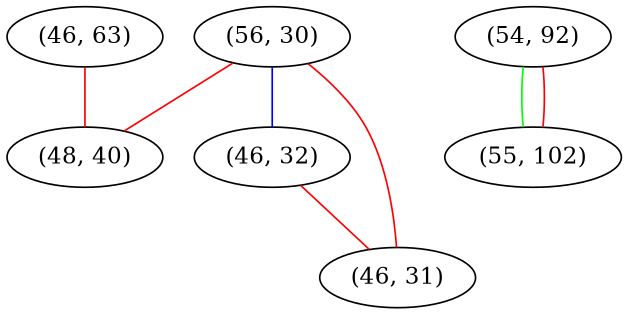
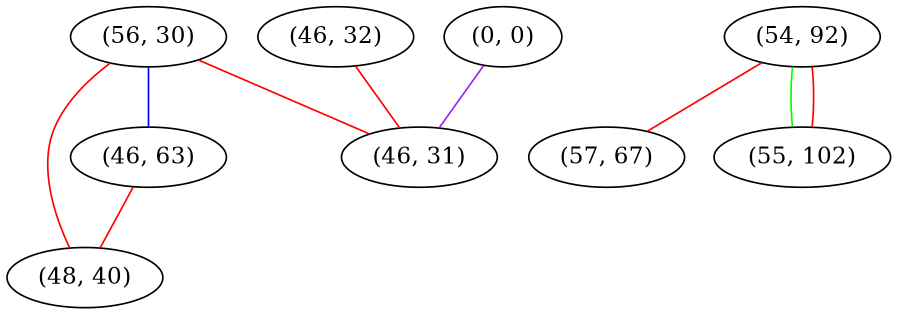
none -> (503, 37)
(272, 97) -> (148, 97)
none -> (607, 157)
